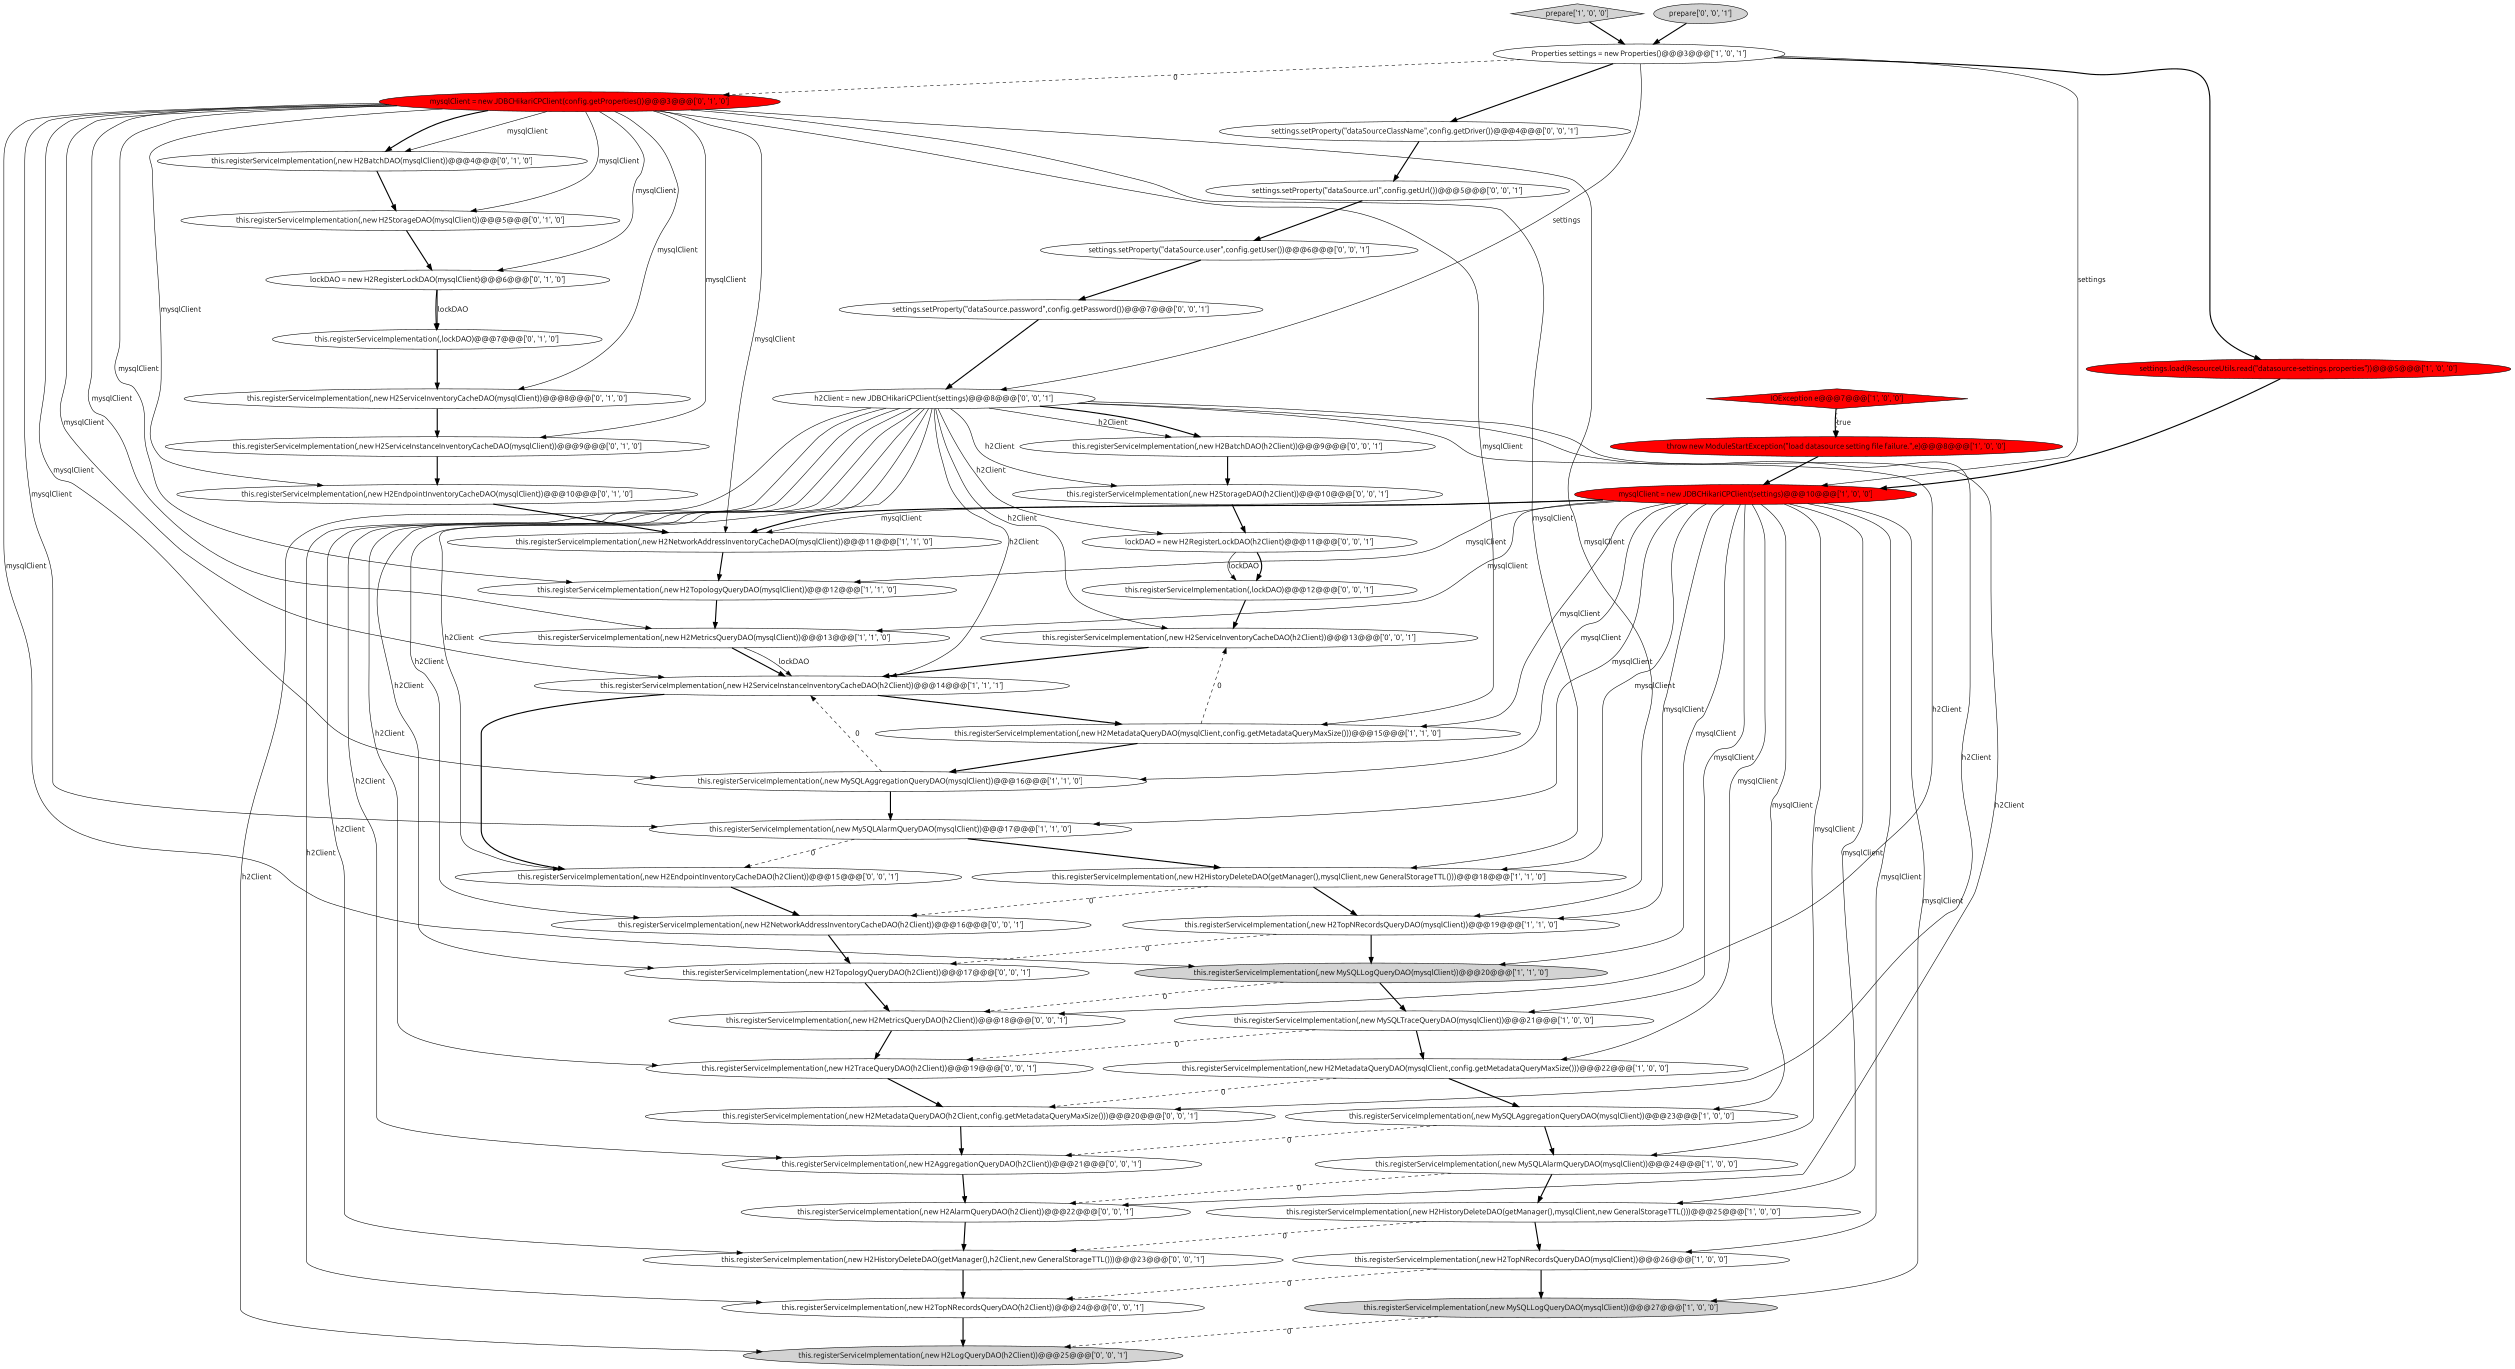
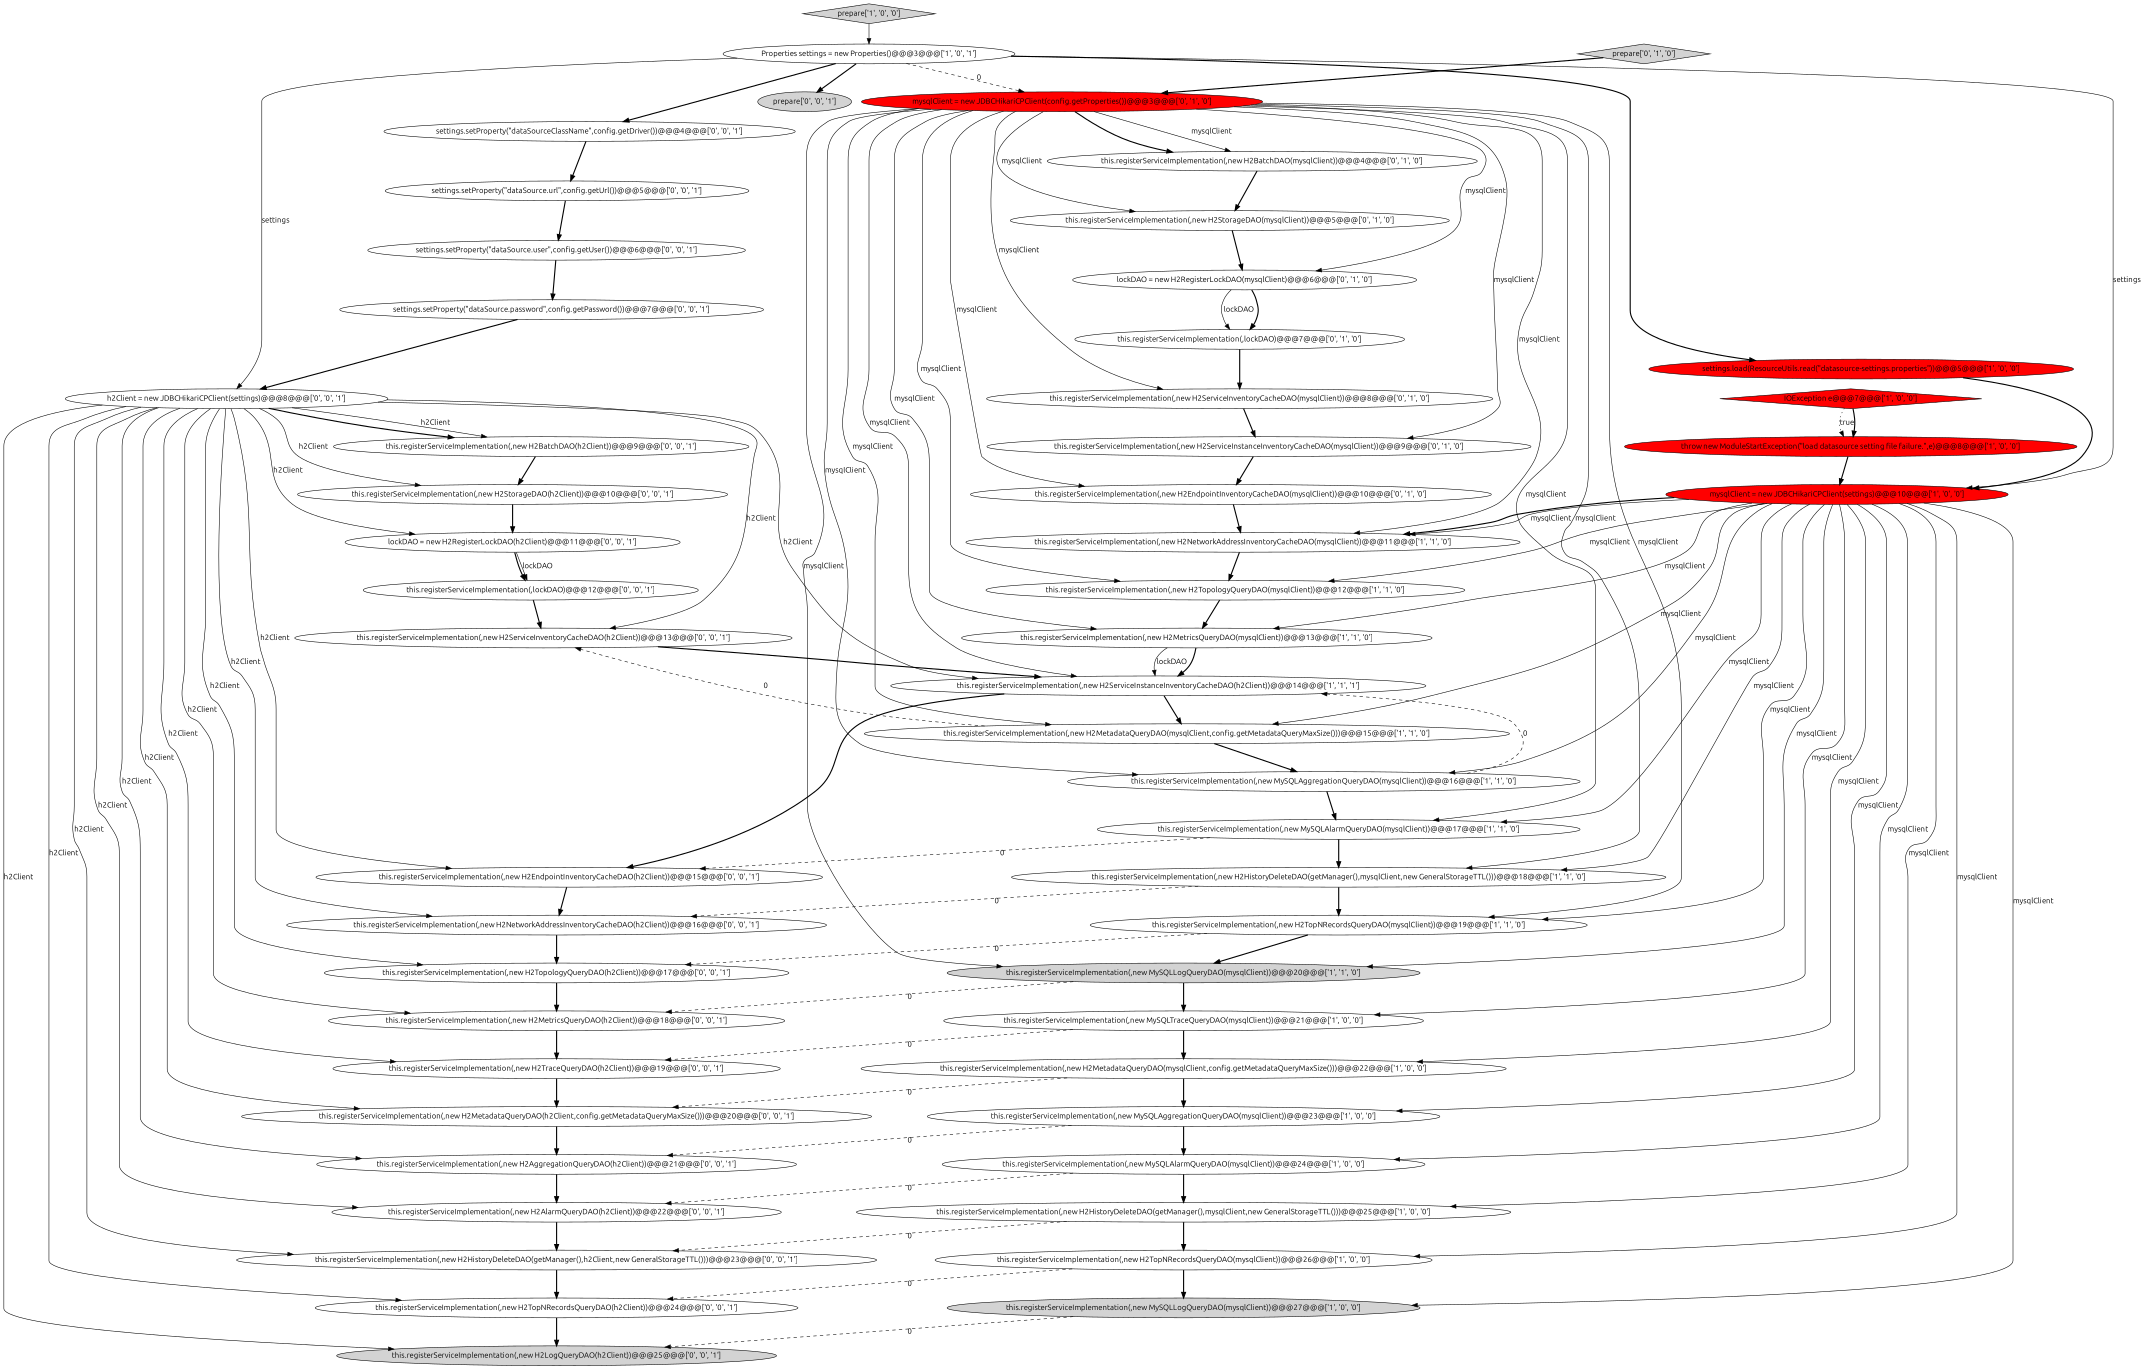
(1604, 31) -> (869, 31)
(1673, 32) -> (839, 76)
none -> (1644, 54)
